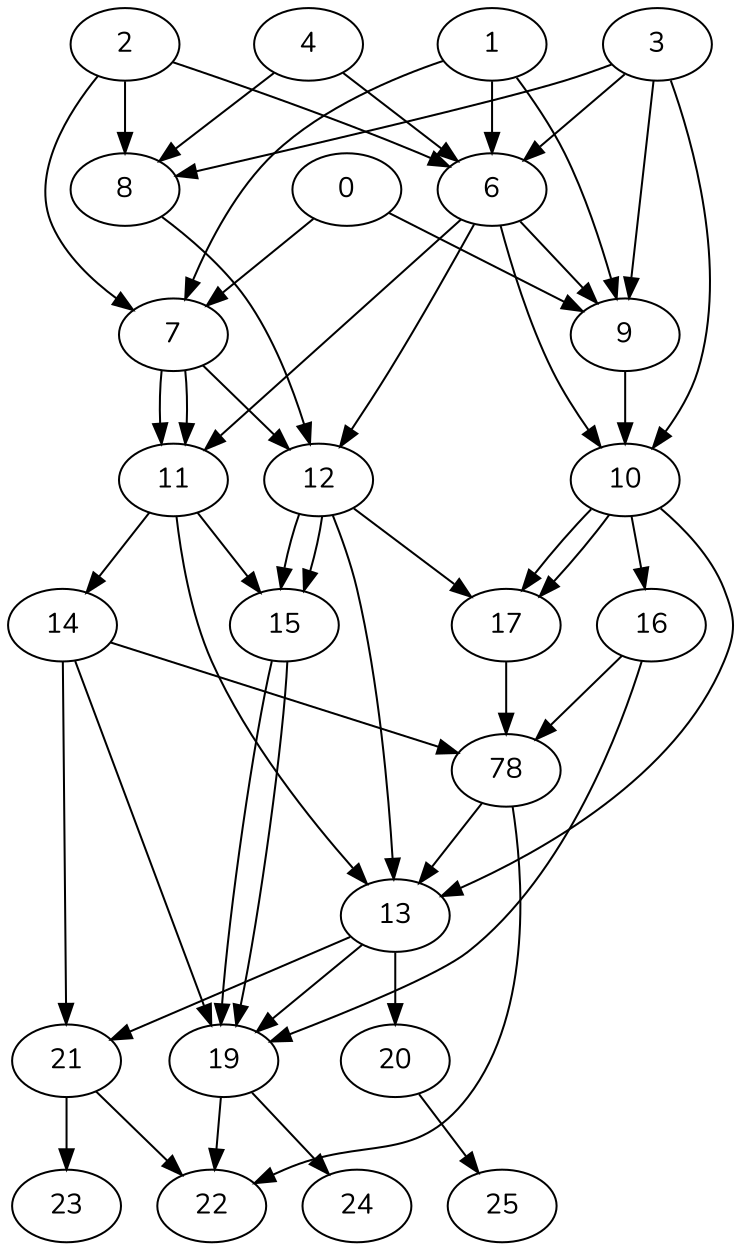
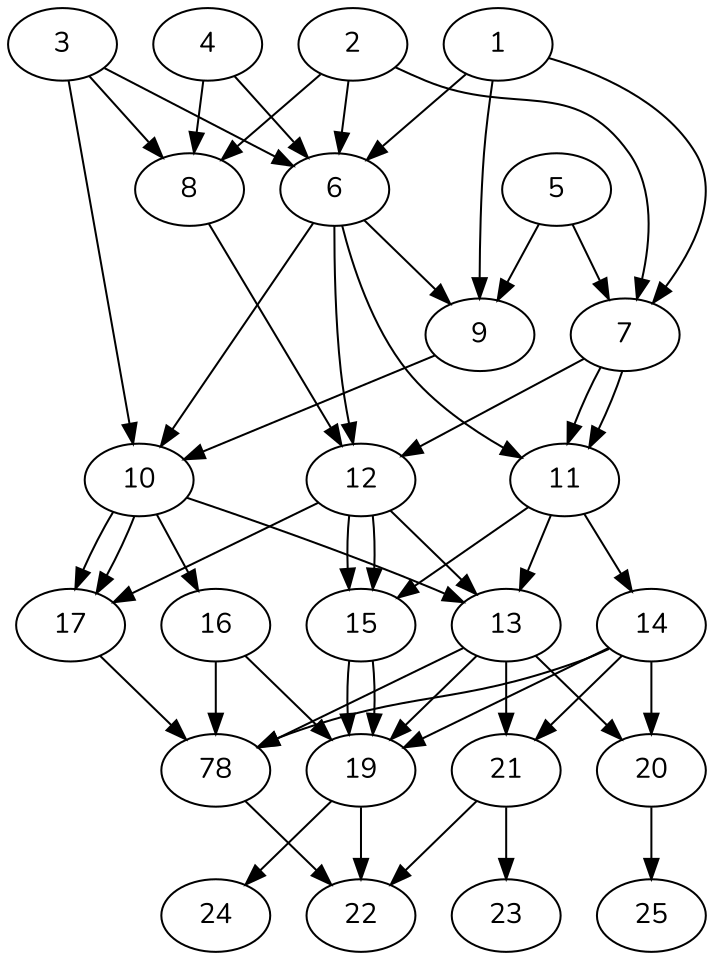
(642, 179) -> none
(347, 190) -> (557, 190)
none -> (651, 688)
(457, 835) -> (361, 698)
